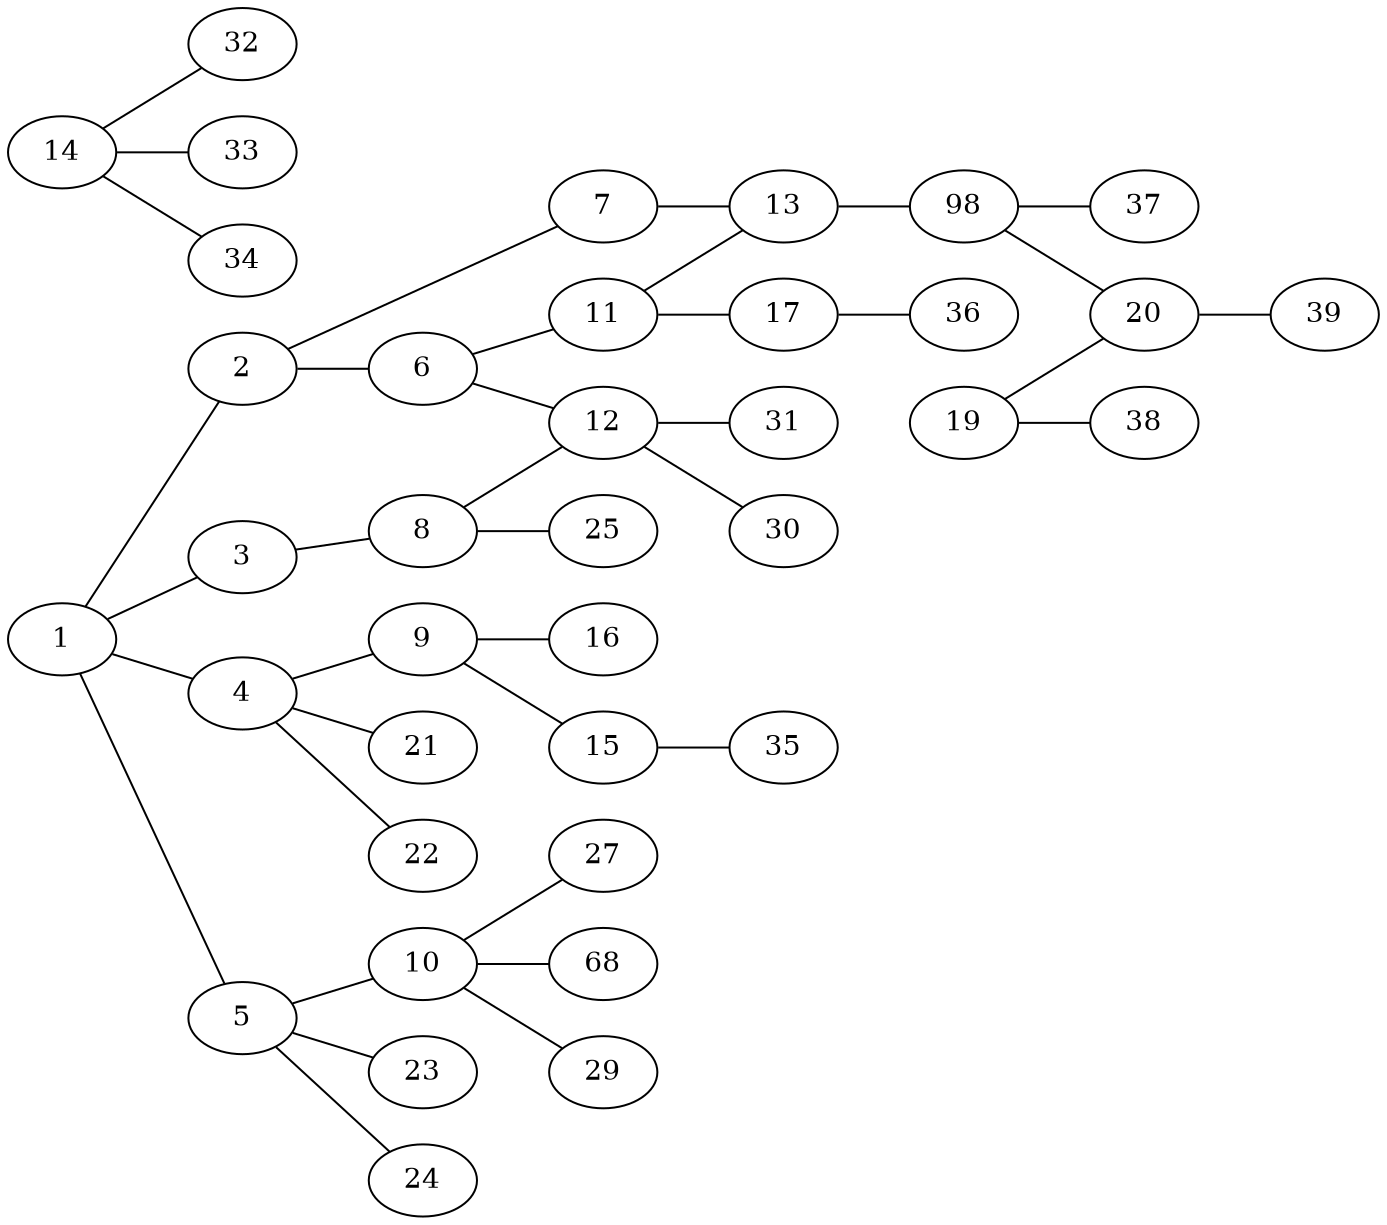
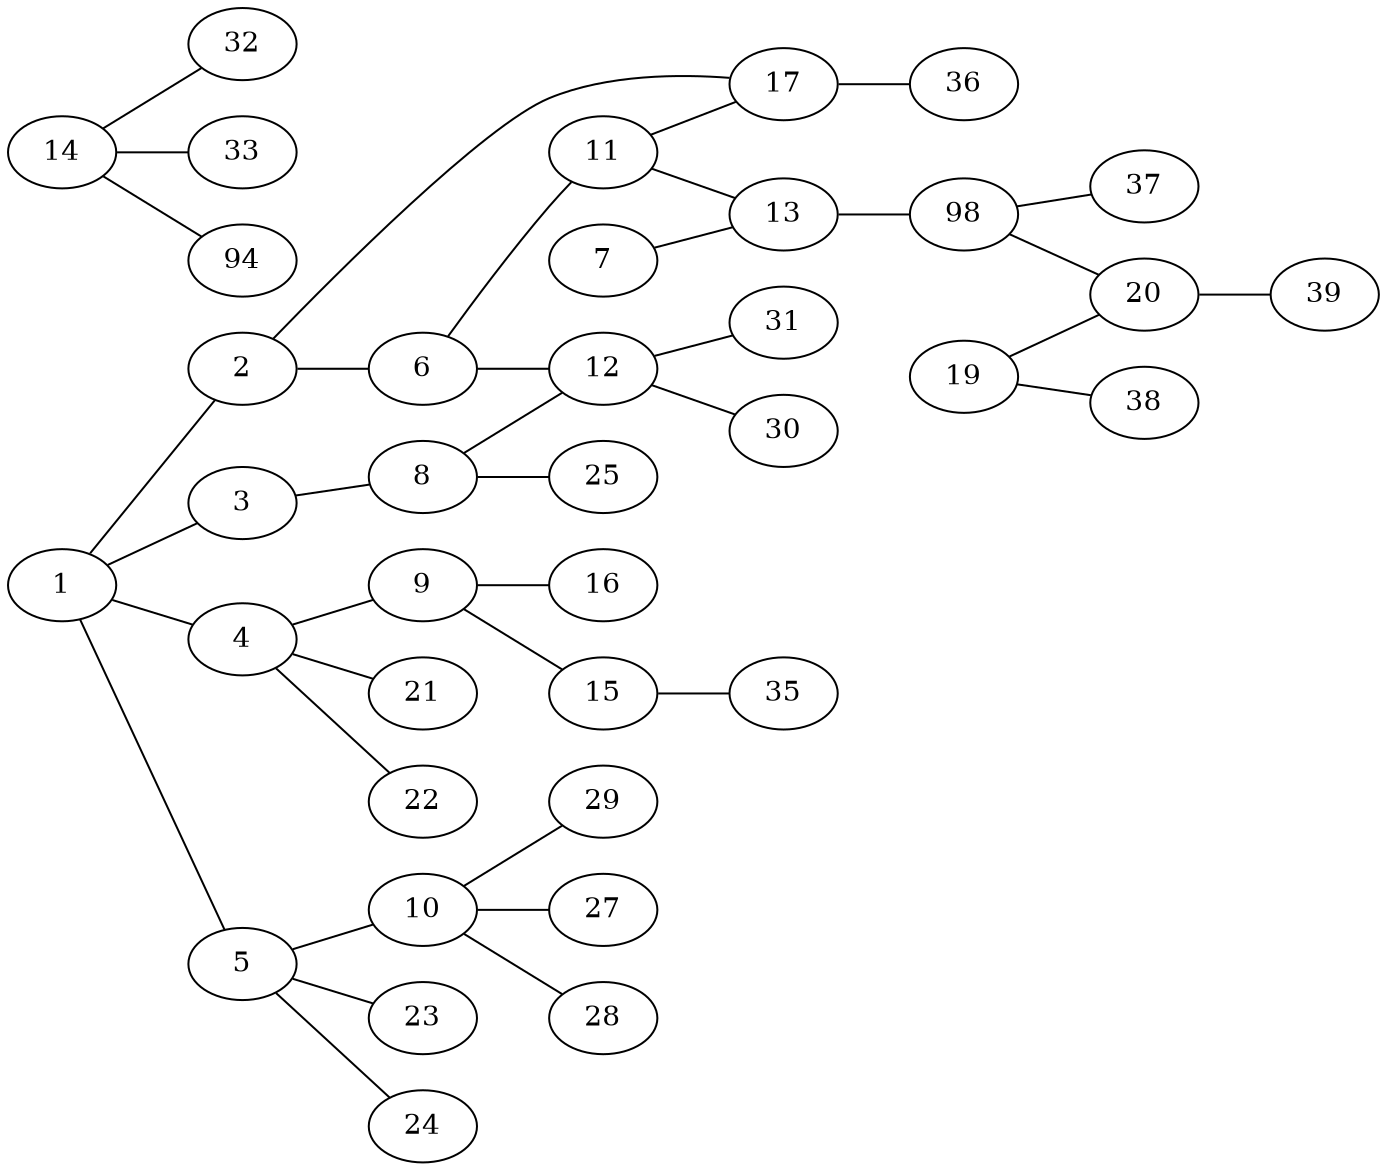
(243, 261) -> (243, 261)
(423, 288) -> (473, 150)
(603, 964) -> (603, 1018)
